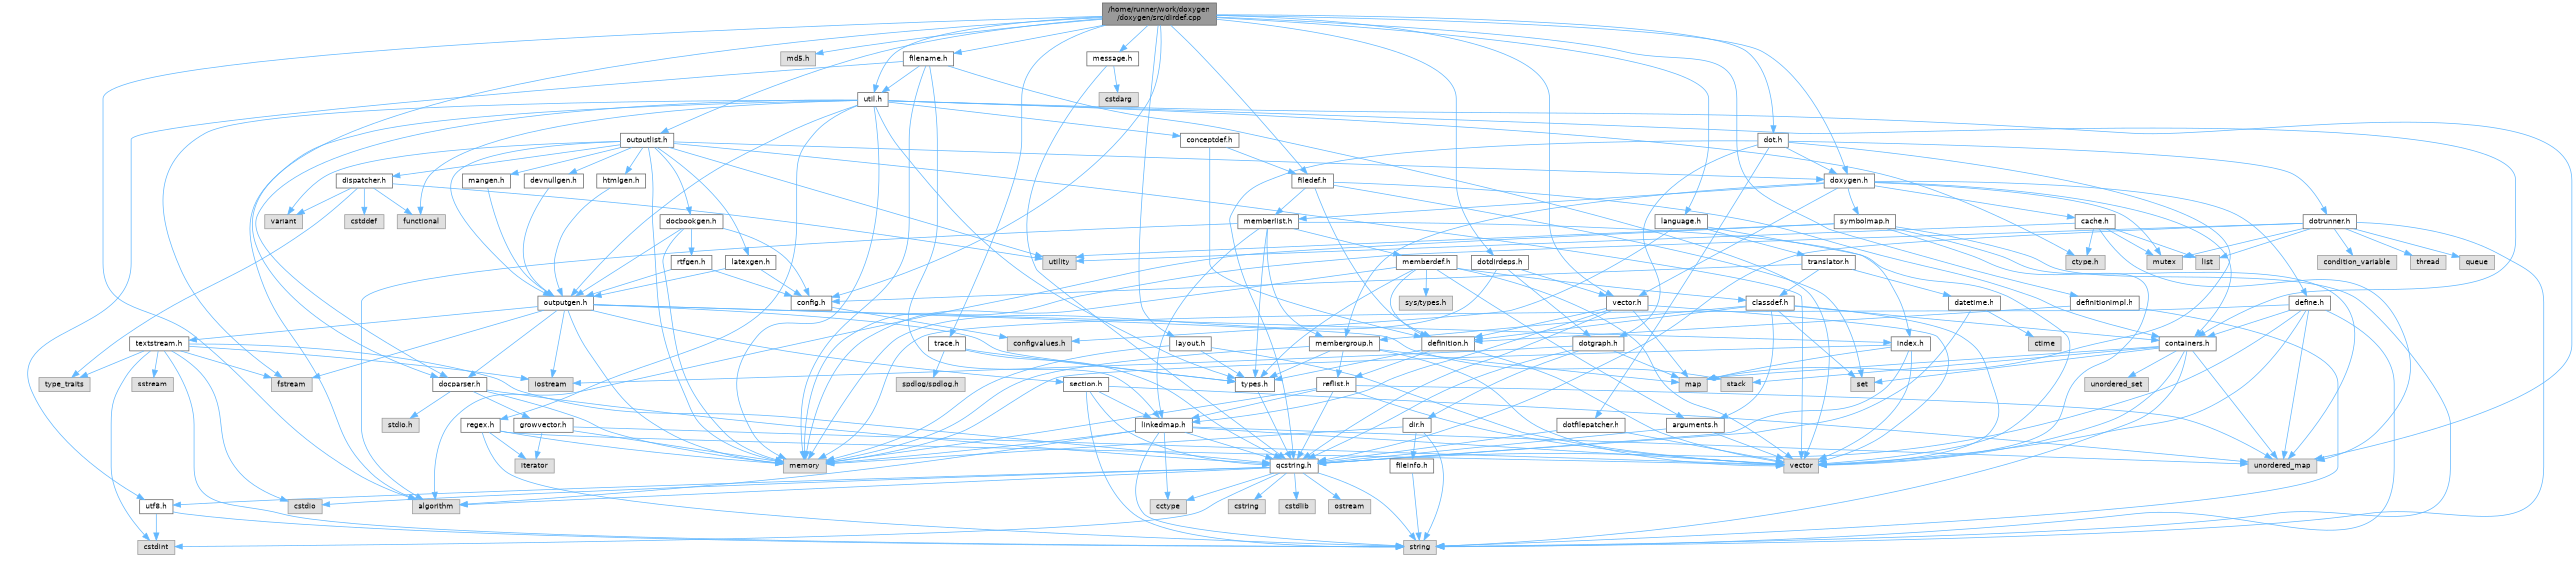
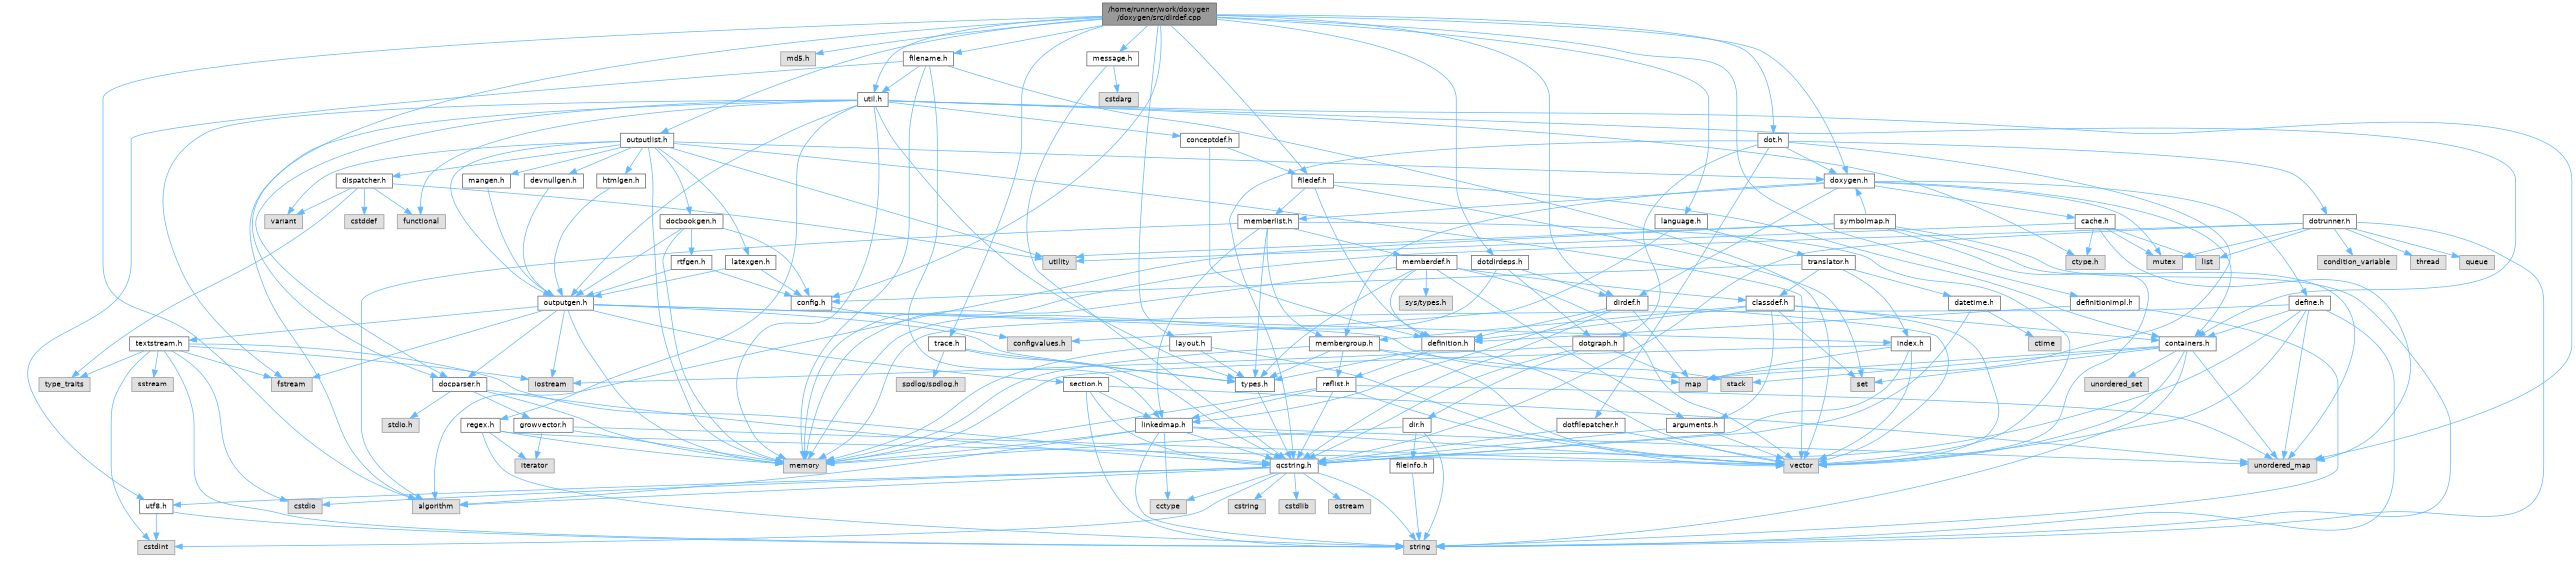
(1851, 198) -> (1863, 205)
(1829, 249) -> (1879, 294)
(1627, 303) -> (1627, 303)
